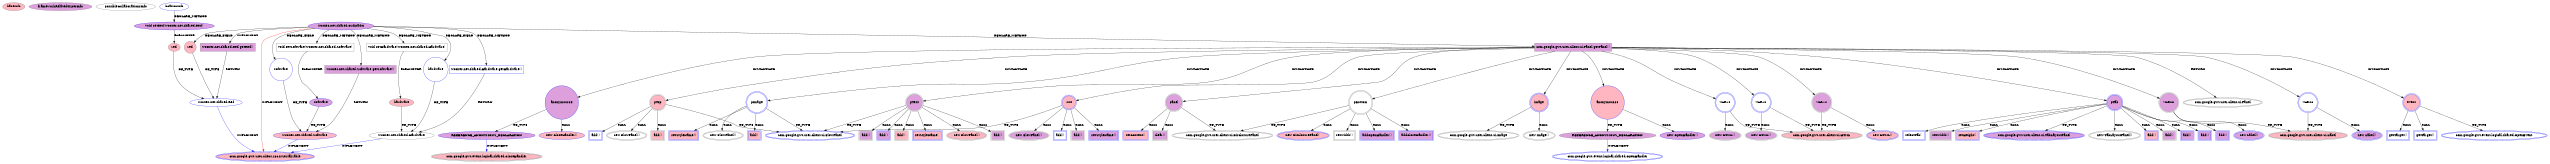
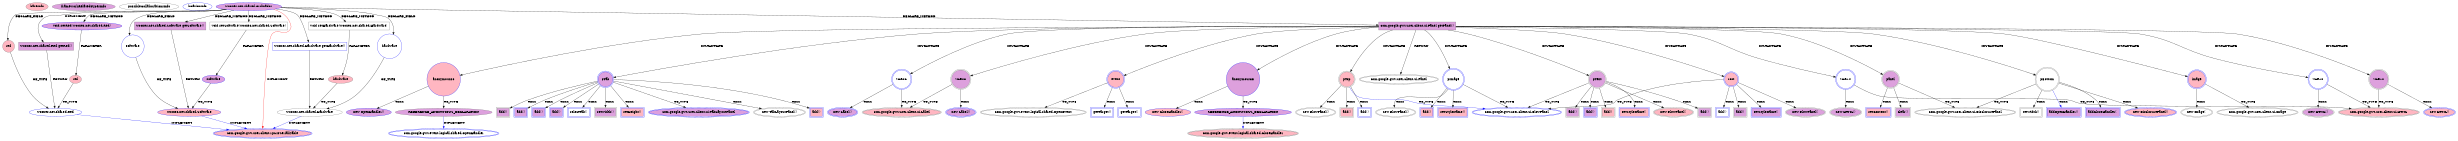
(174, 15) -> (154, 12)
(716, 118) -> (1414, 102)
(1370, 121) -> (2056, 98)
(2494, 135) -> (1033, 112)
